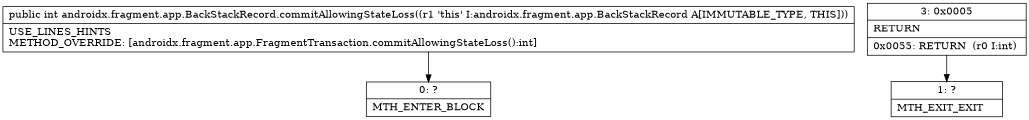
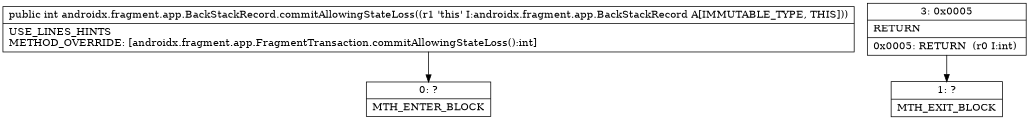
(947, 46) -> (947, 46)
(940, 108) -> (947, 108)
